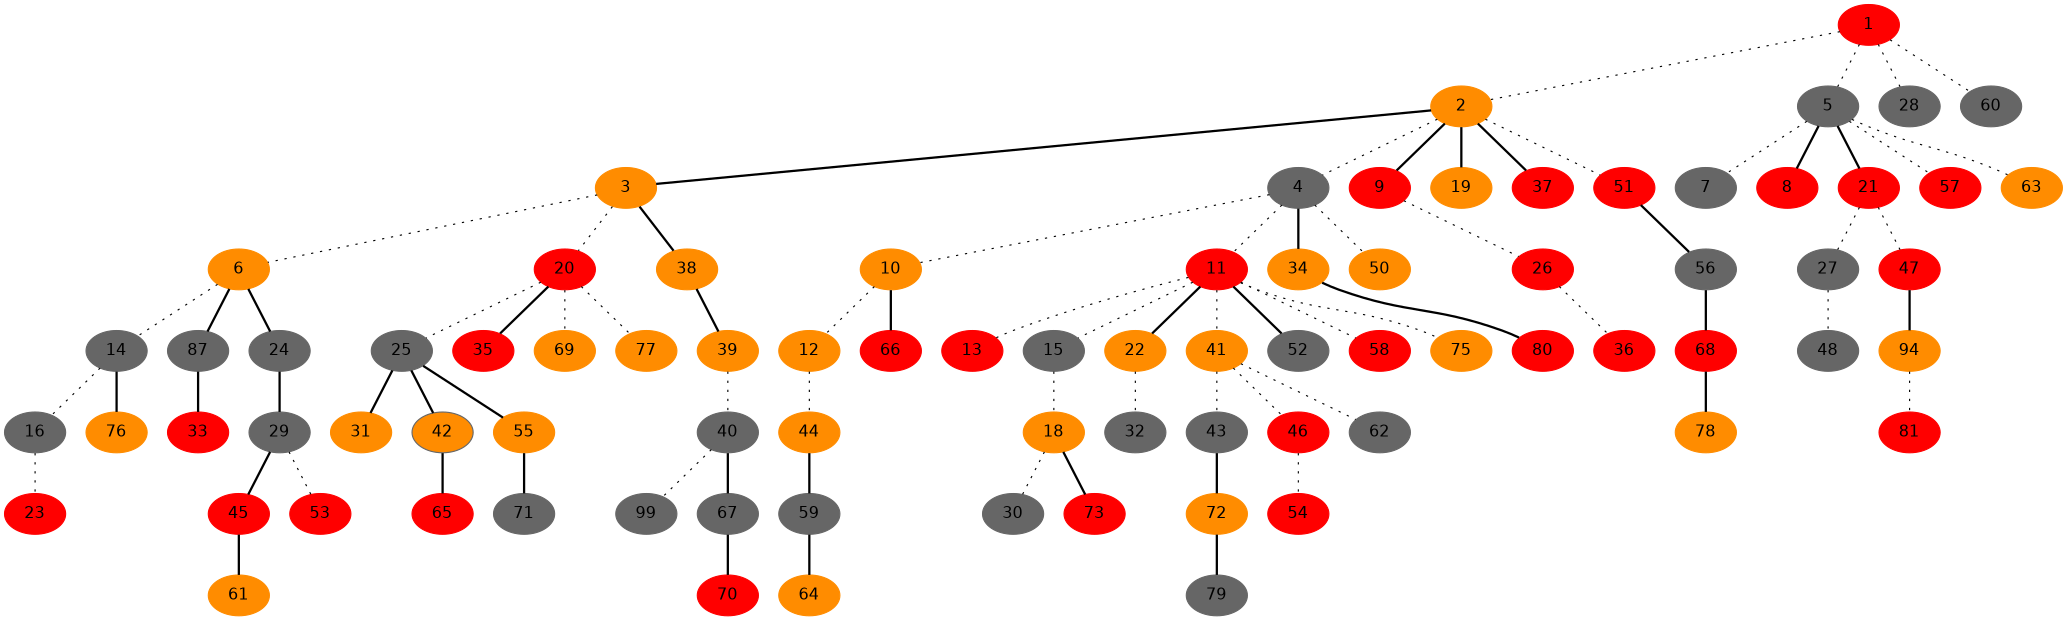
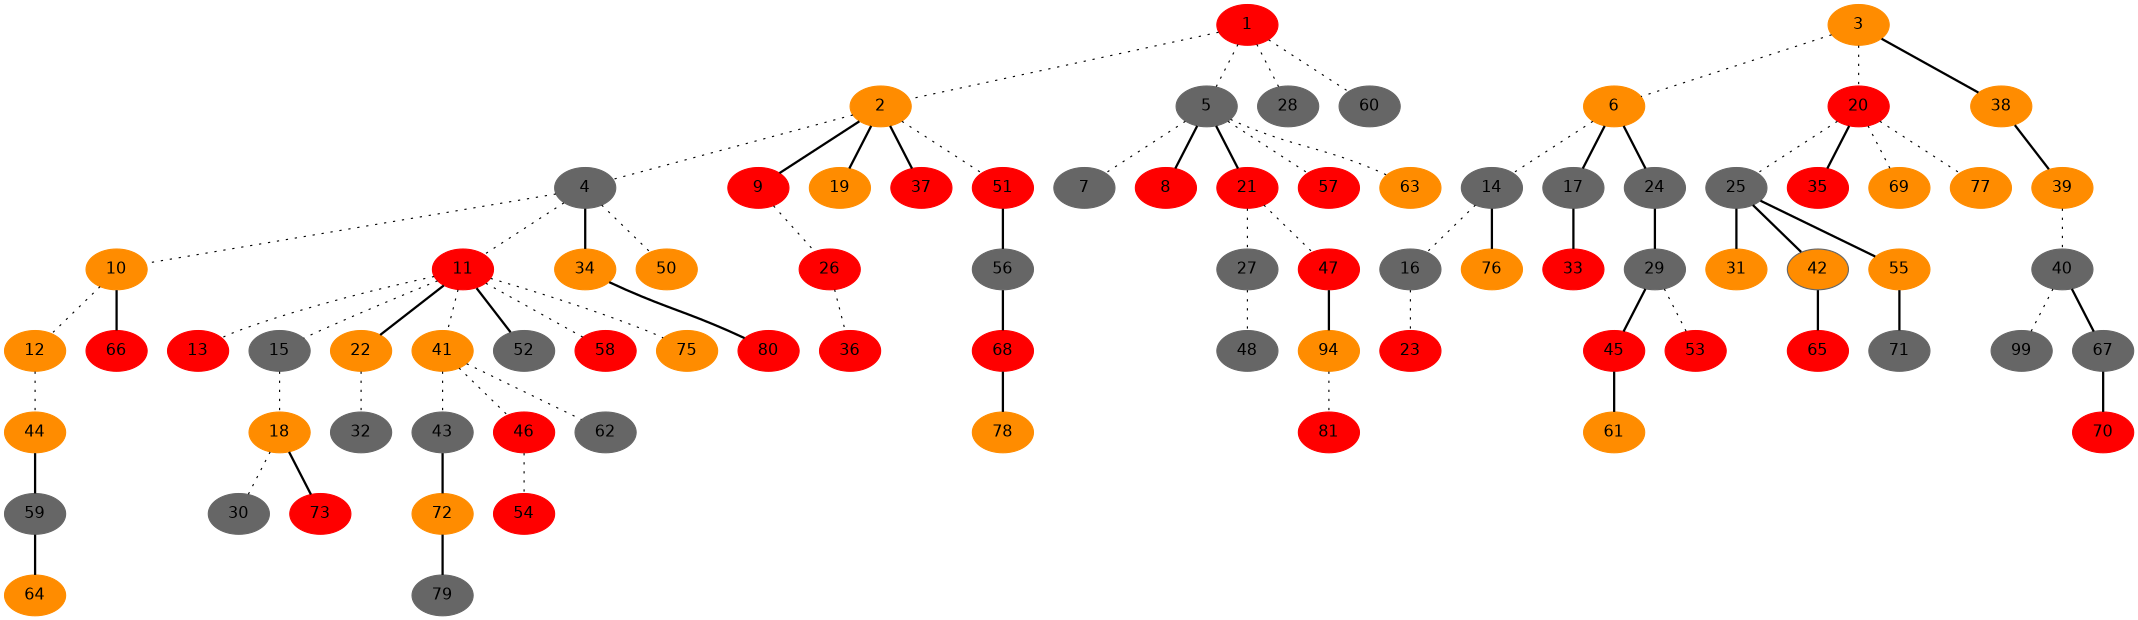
(1044, 147) -> none
(198, 351) -> (1573, 188)
